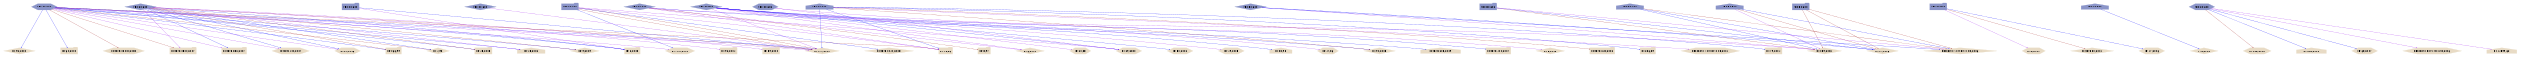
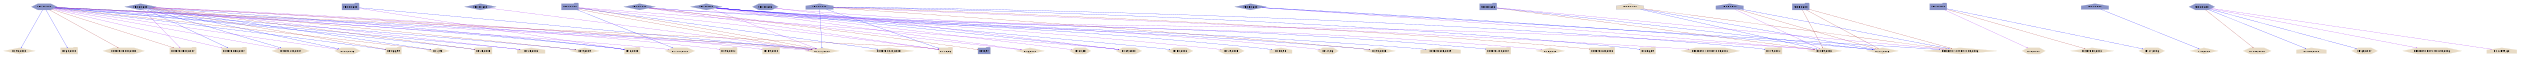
(1630, 7) -> (1630, 7)
(984, 51) -> (984, 51)
